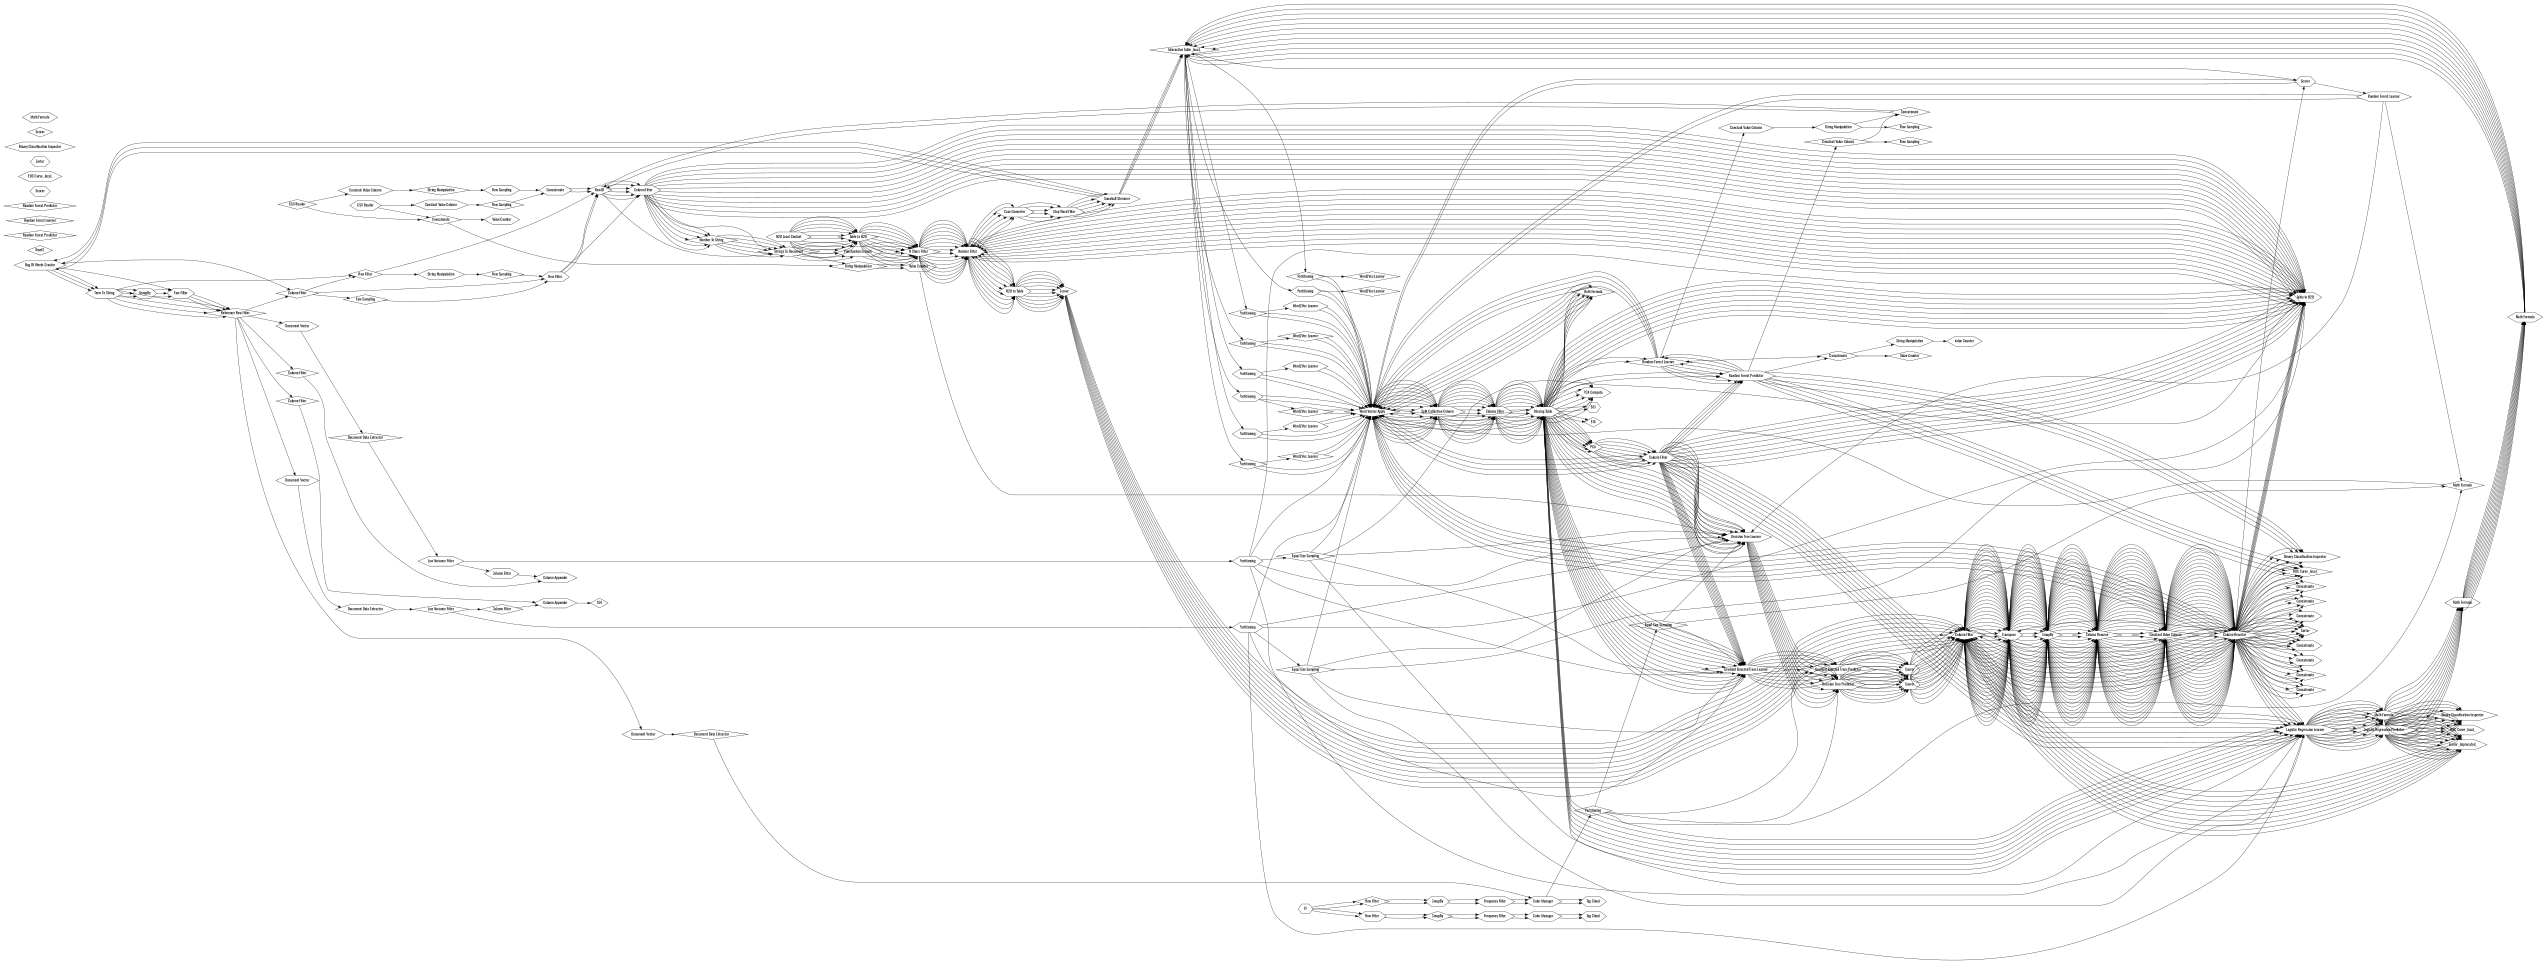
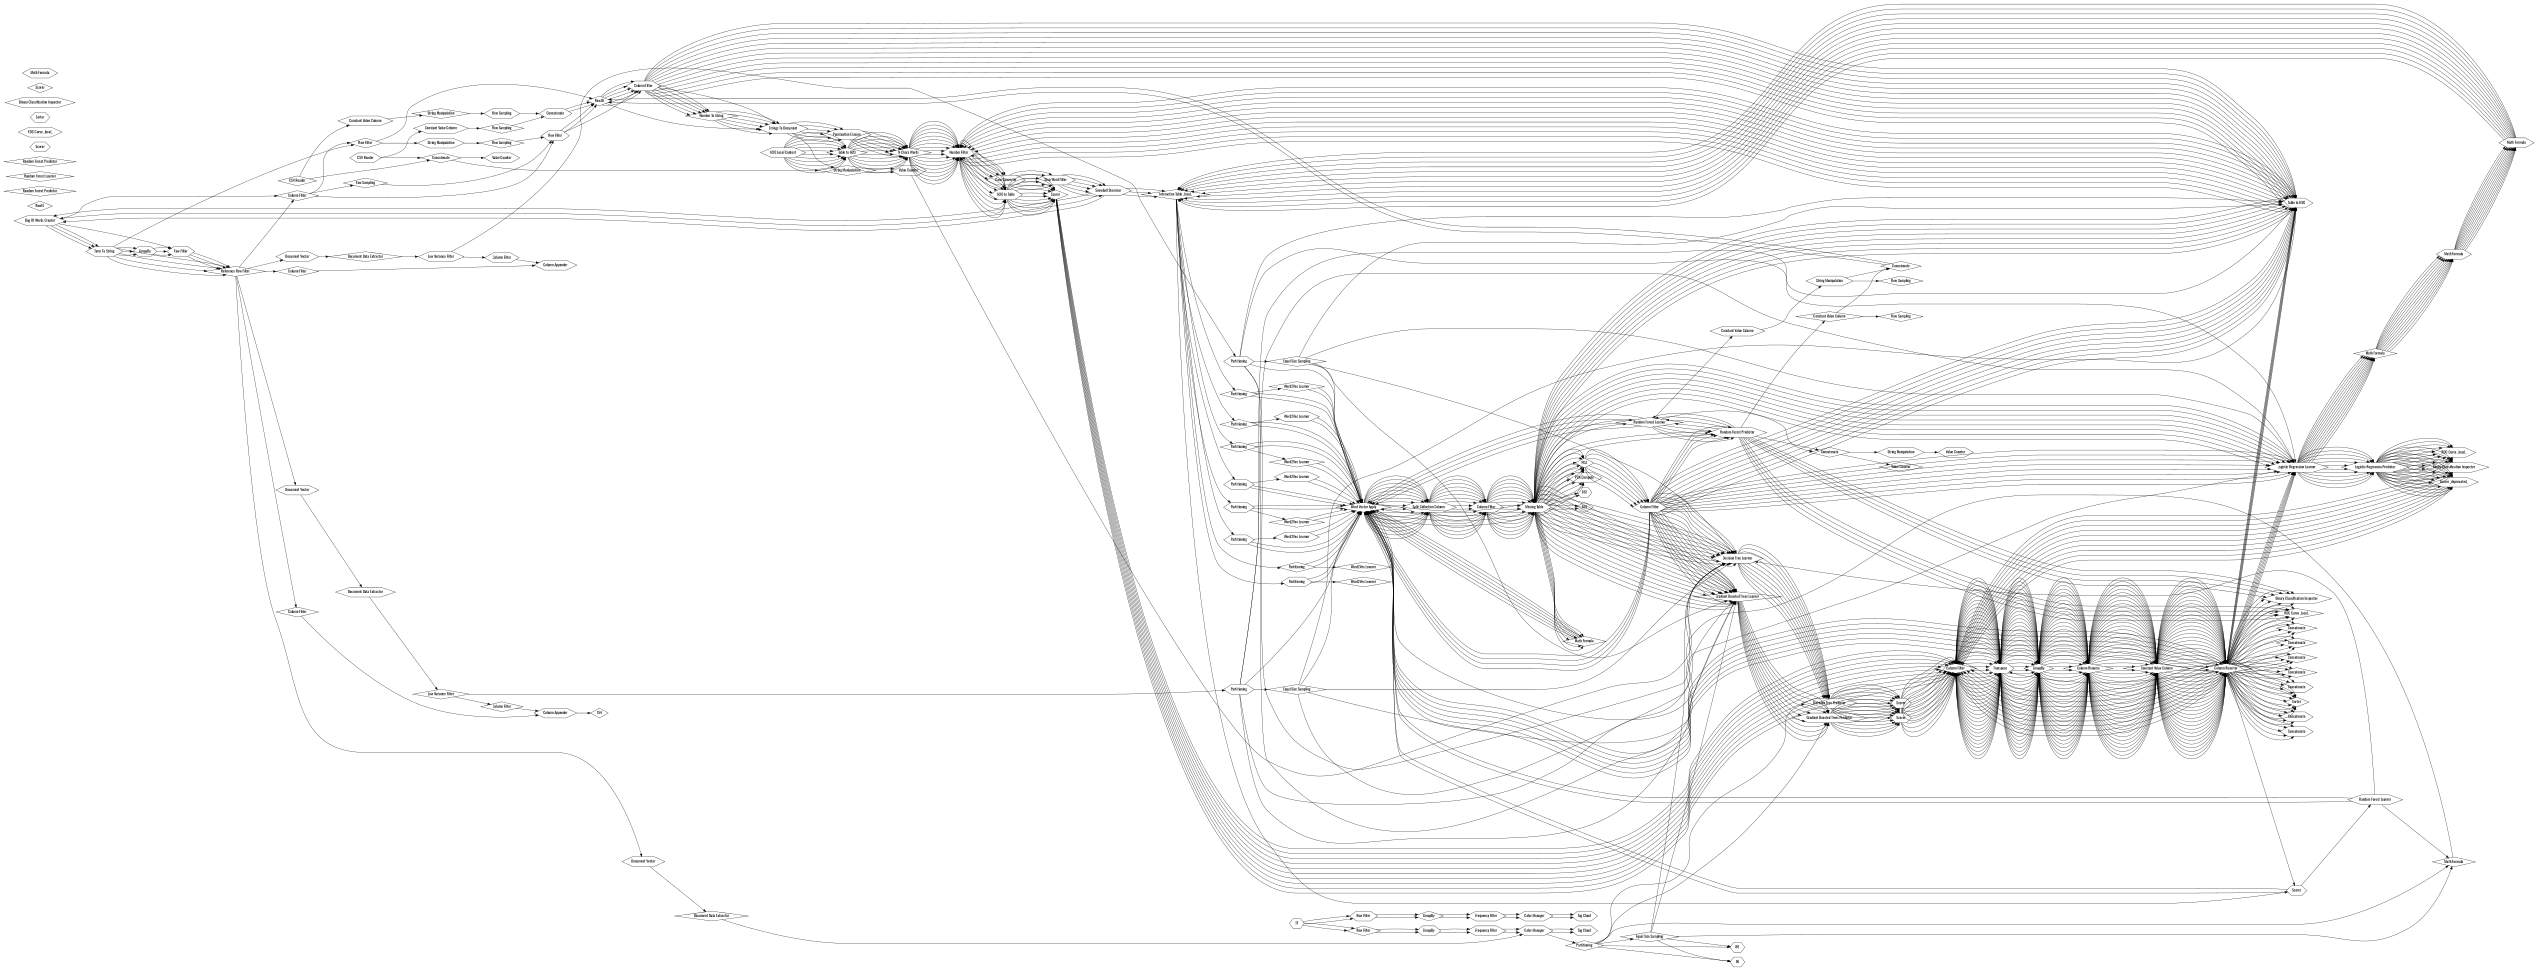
(789, 252) -> (783, 129)
(919, 252) -> (909, 153)
none -> (1737, 947)
none -> (1737, 962)
